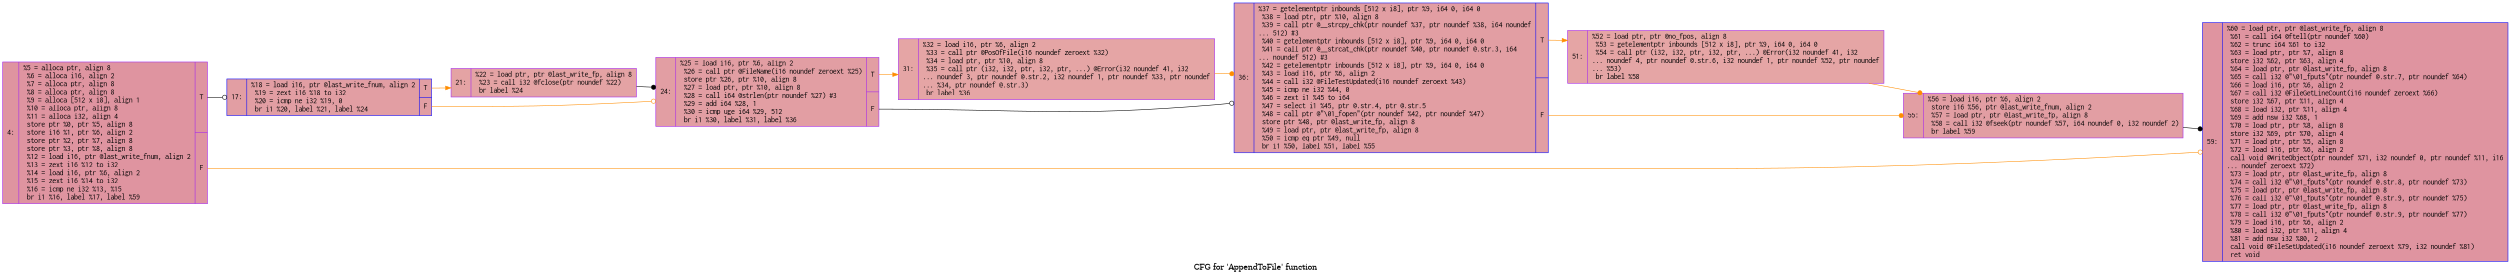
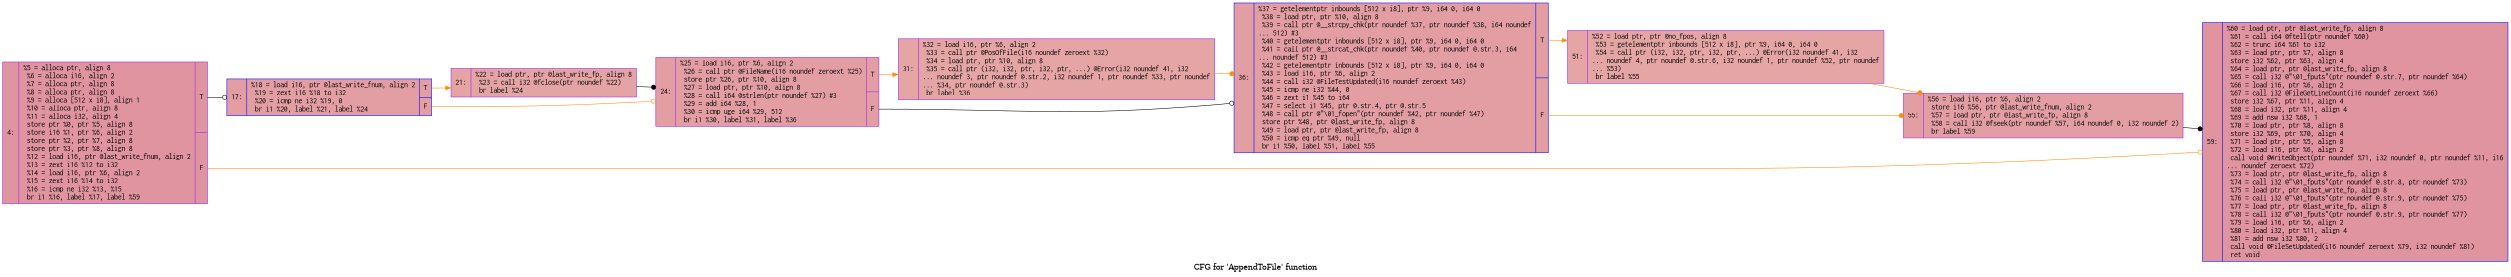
(1616, 77) -> (1616, 77)
